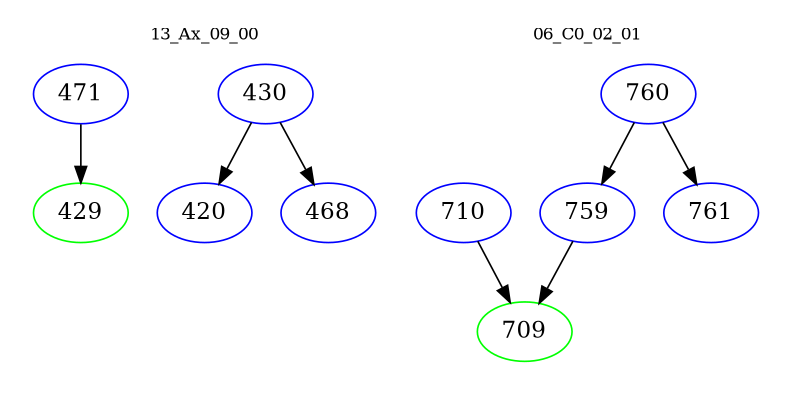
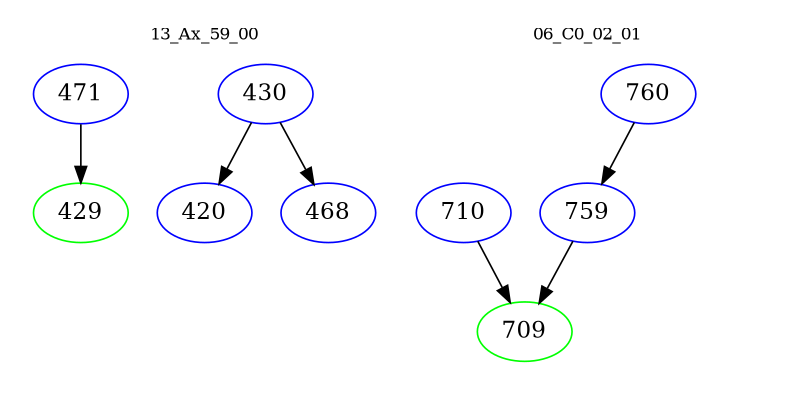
(205, 35) -> (205, 35)
(711, 213) -> none
